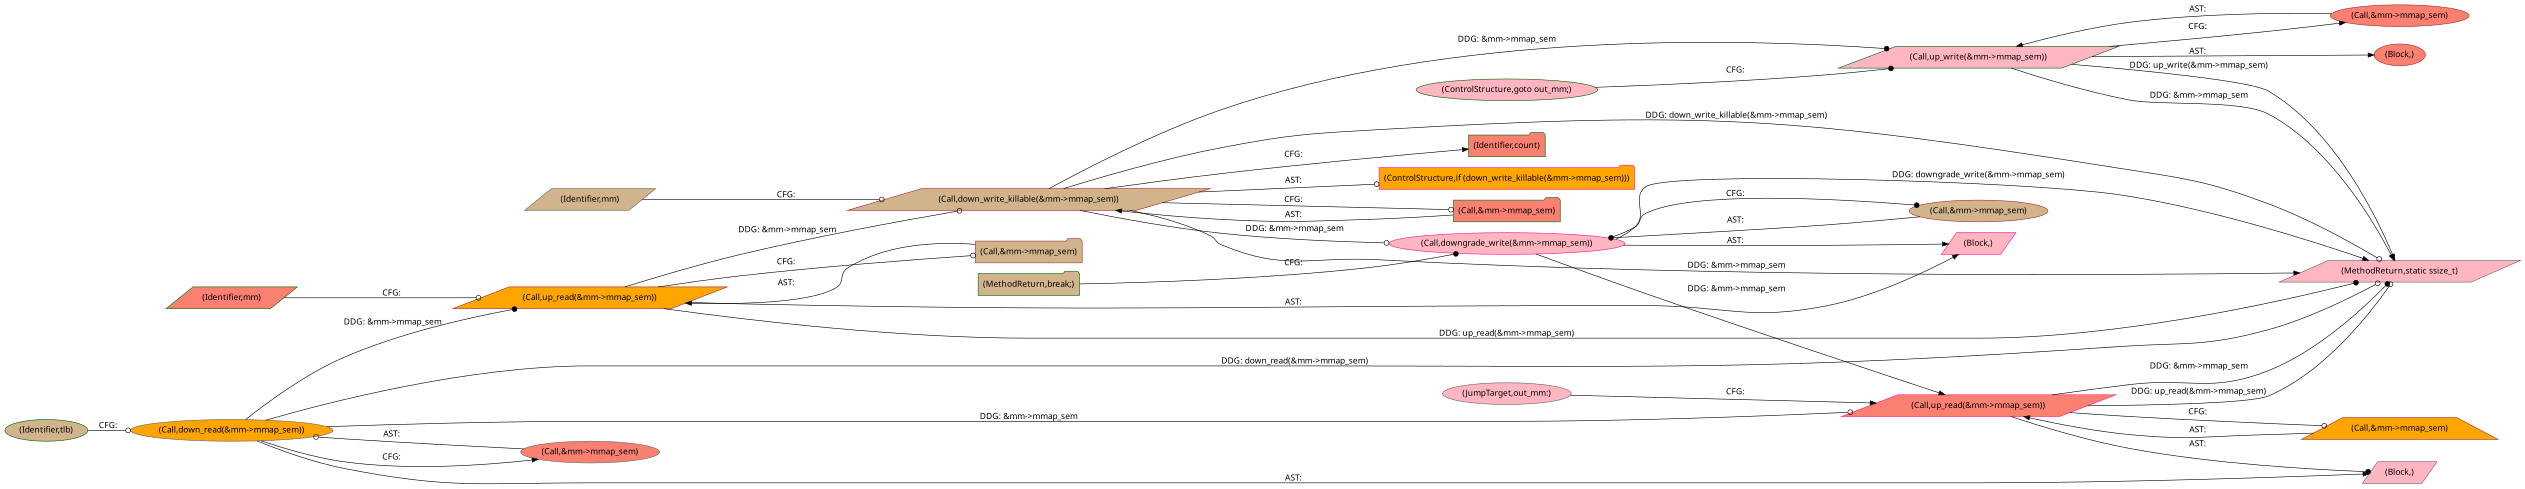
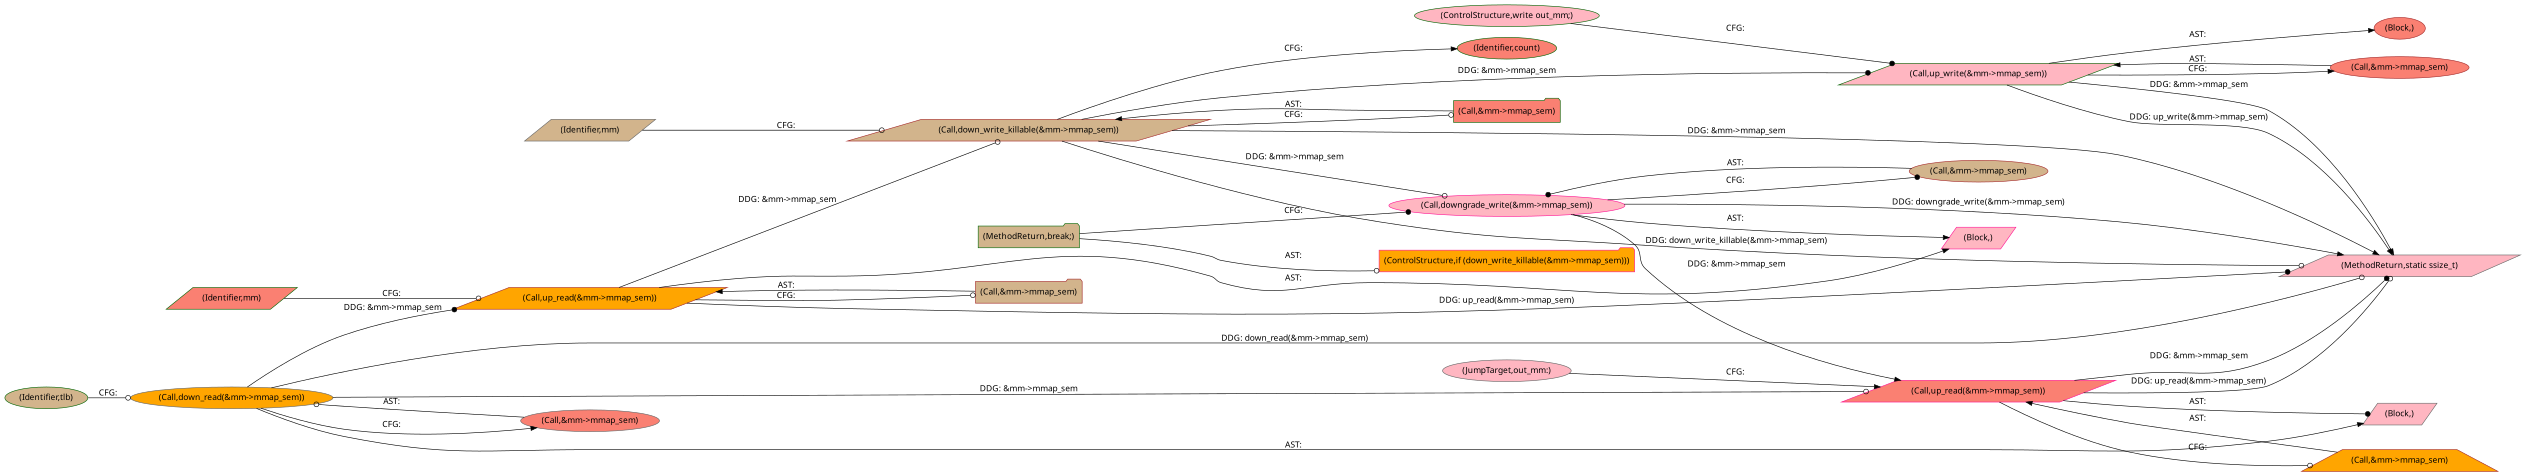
(1507, 90) -> (1507, 16)
(1507, 146) -> (1507, 48)
(1287, 188) -> (1226, 261)
